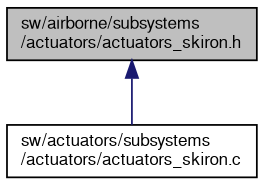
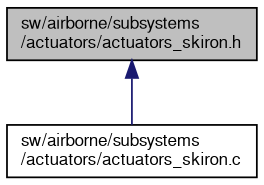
(132, 151) -> (132, 151)
